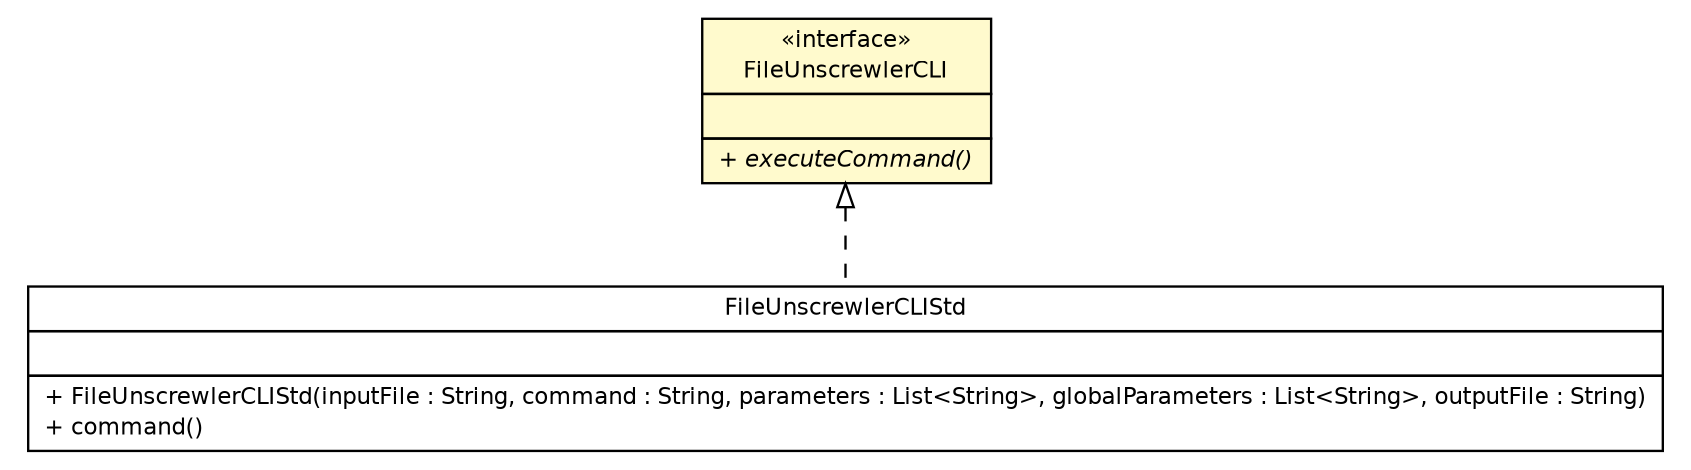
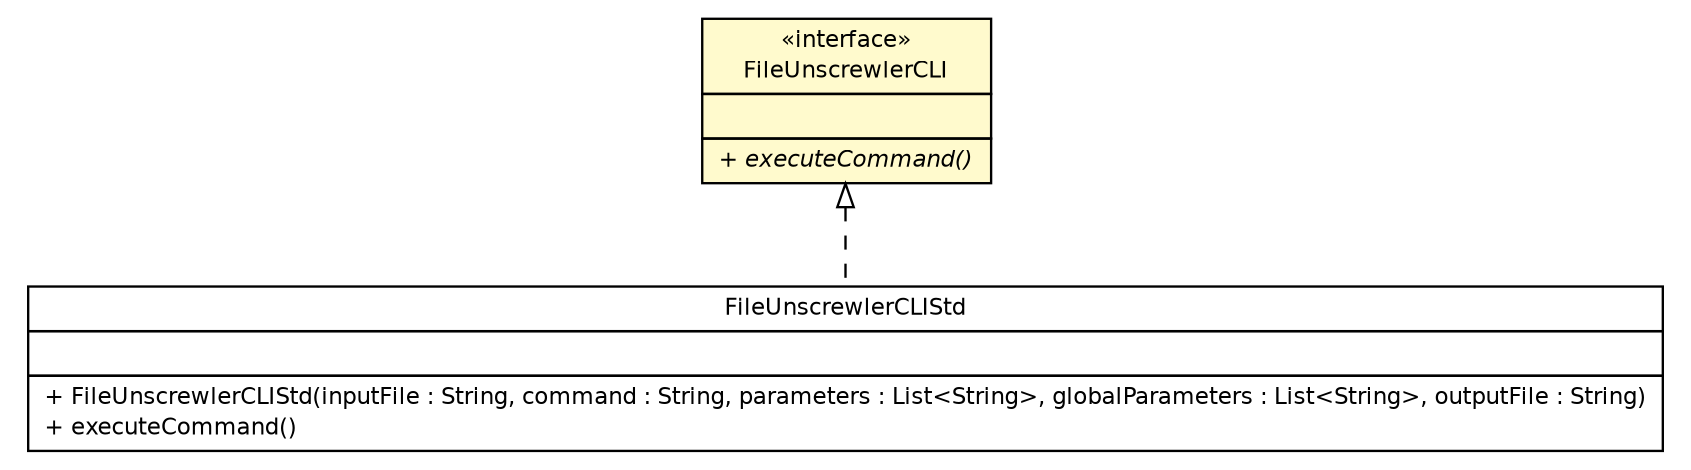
(124, 427) -> (171, 427)
